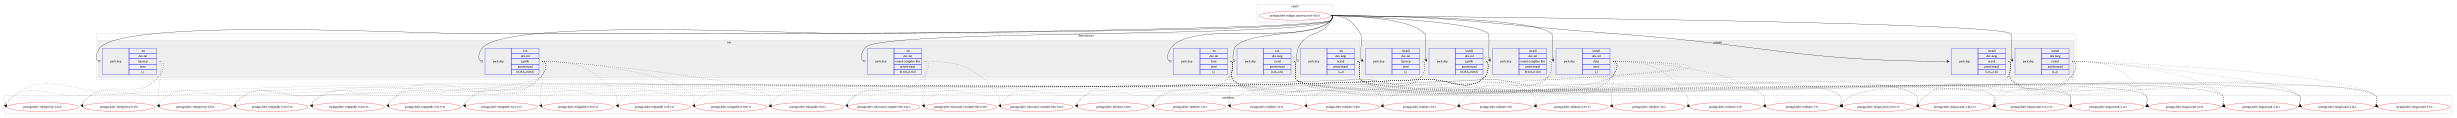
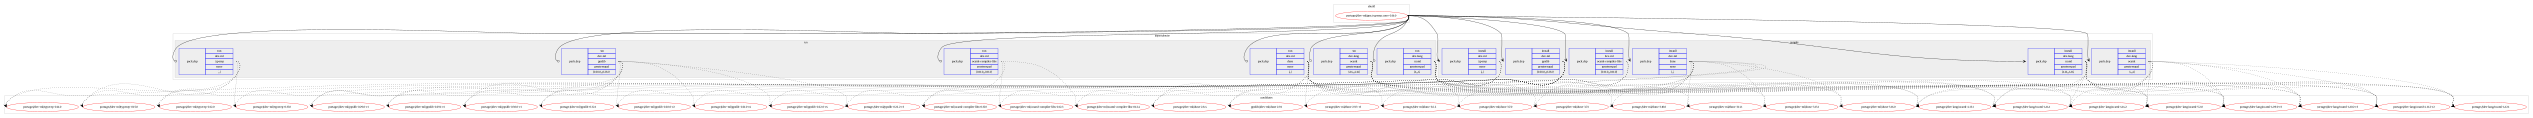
none -> (42, 107)
(1496, 107) -> (1266, 107)
